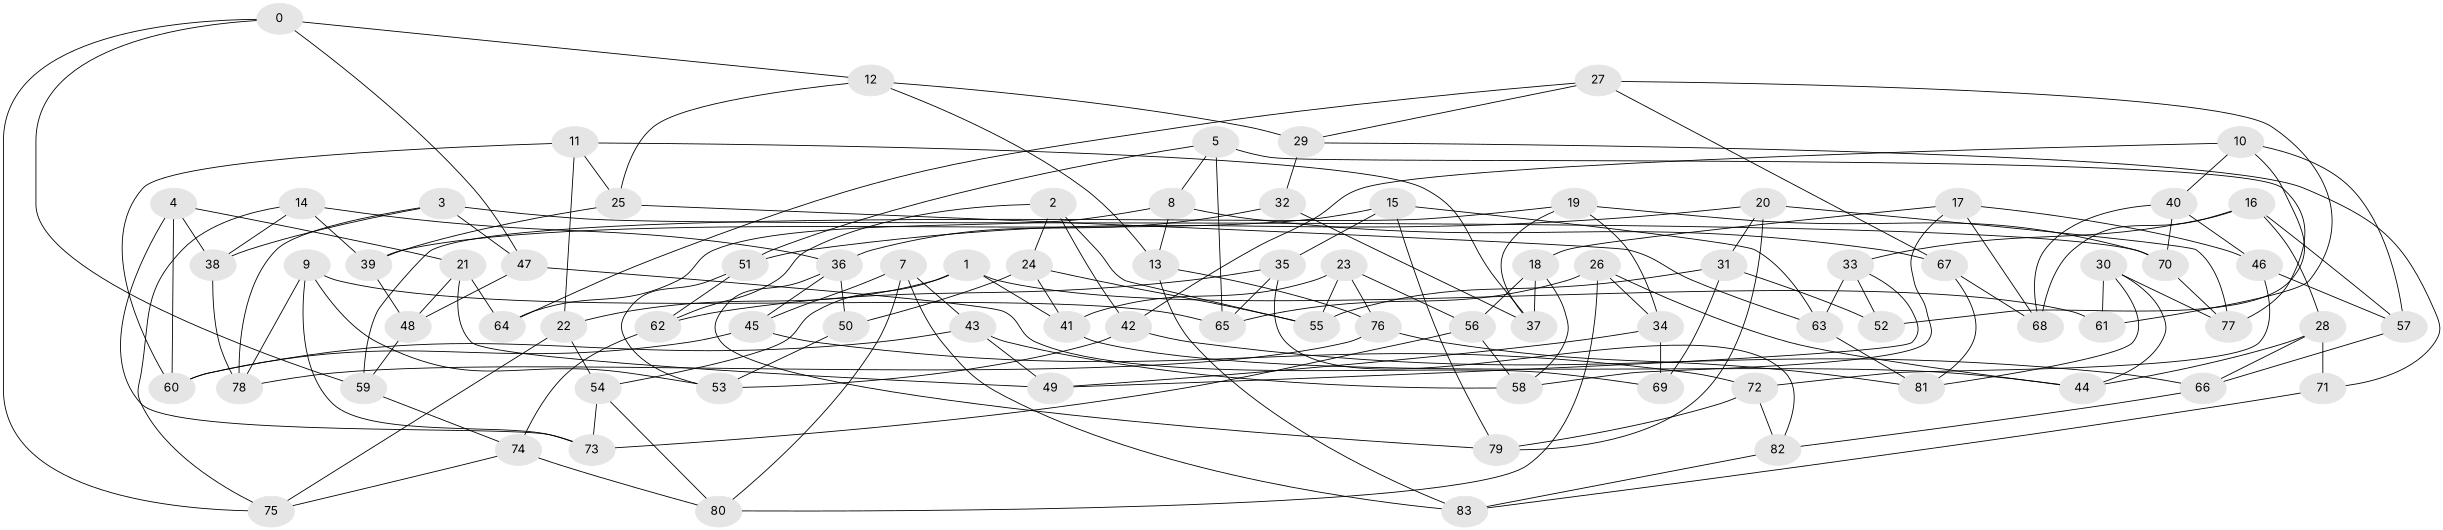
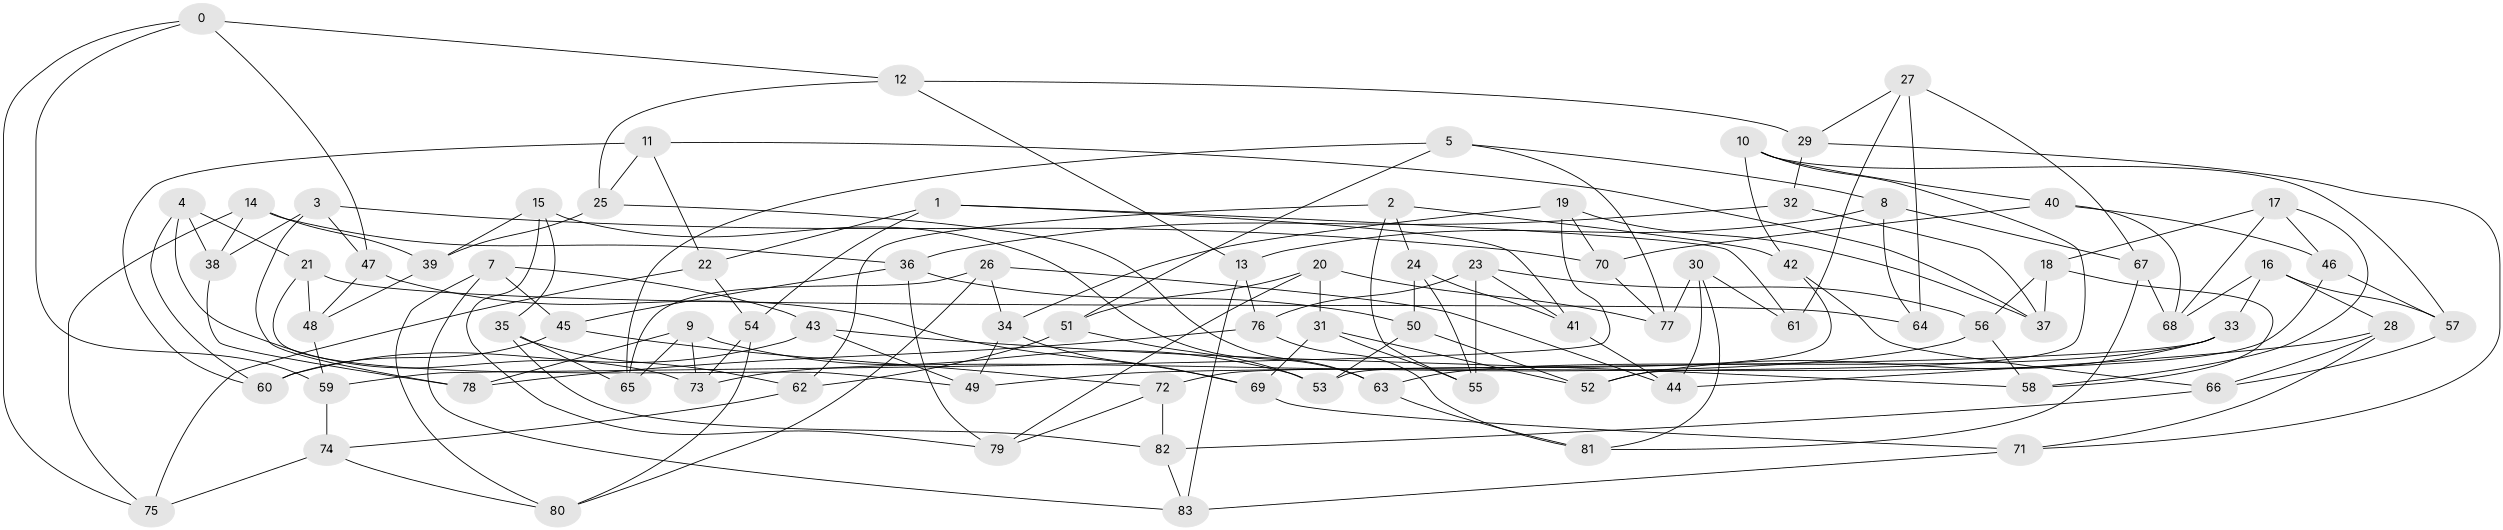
none -> (1501, 358)
none -> (1689, 434)
